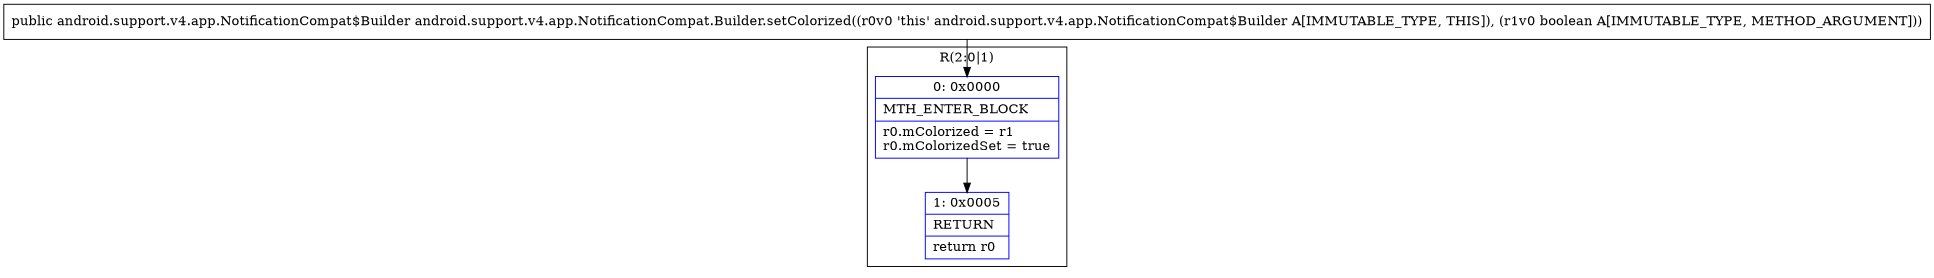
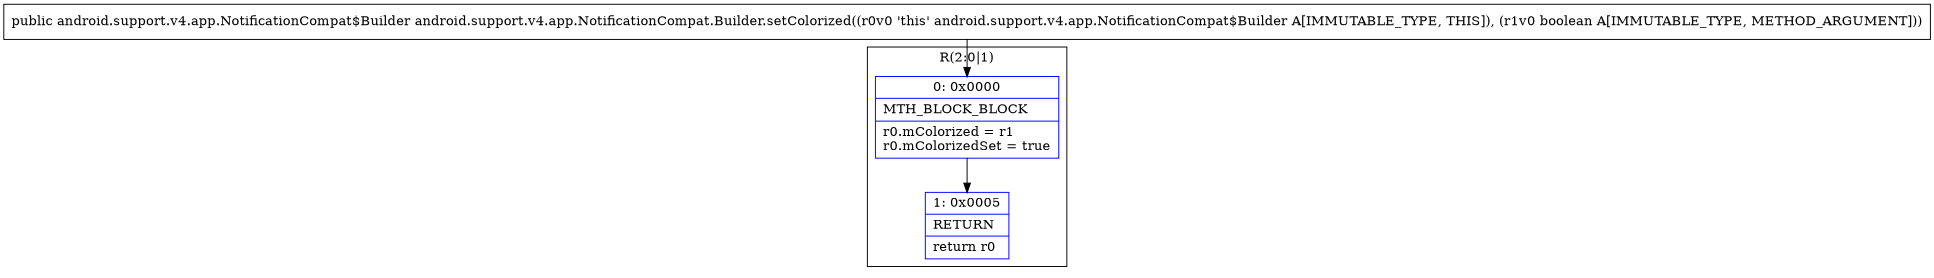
(956, 109) -> (956, 109)
